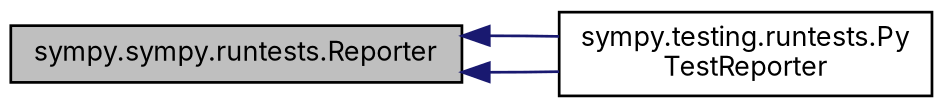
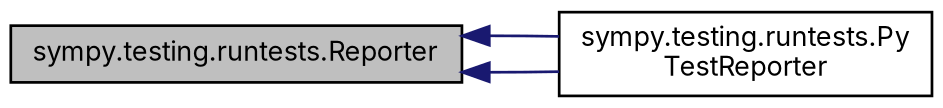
(236, 54) -> (236, 54)
